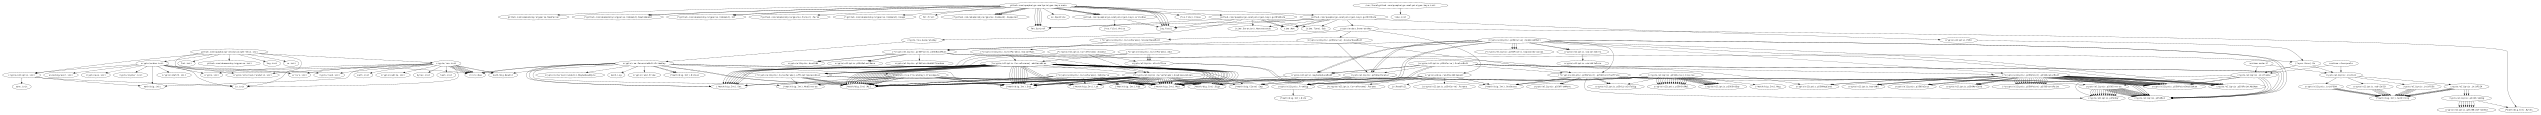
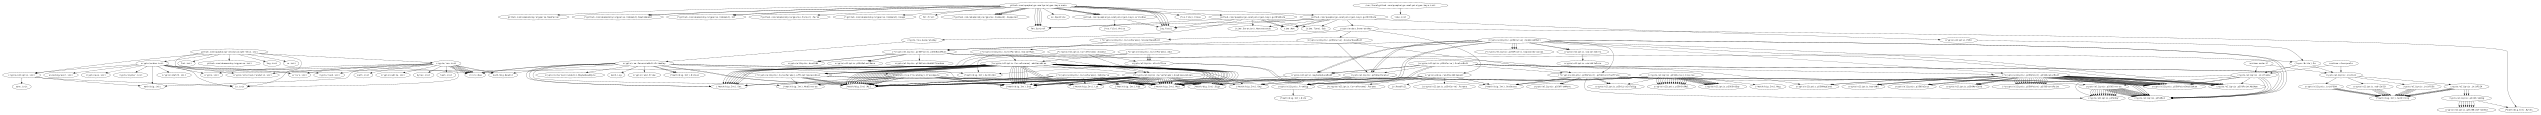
(2305, 63) -> (2305, 63)
none -> (980, 75)
none -> (2246, 80)
(1249, 87) -> (1249, 87)
